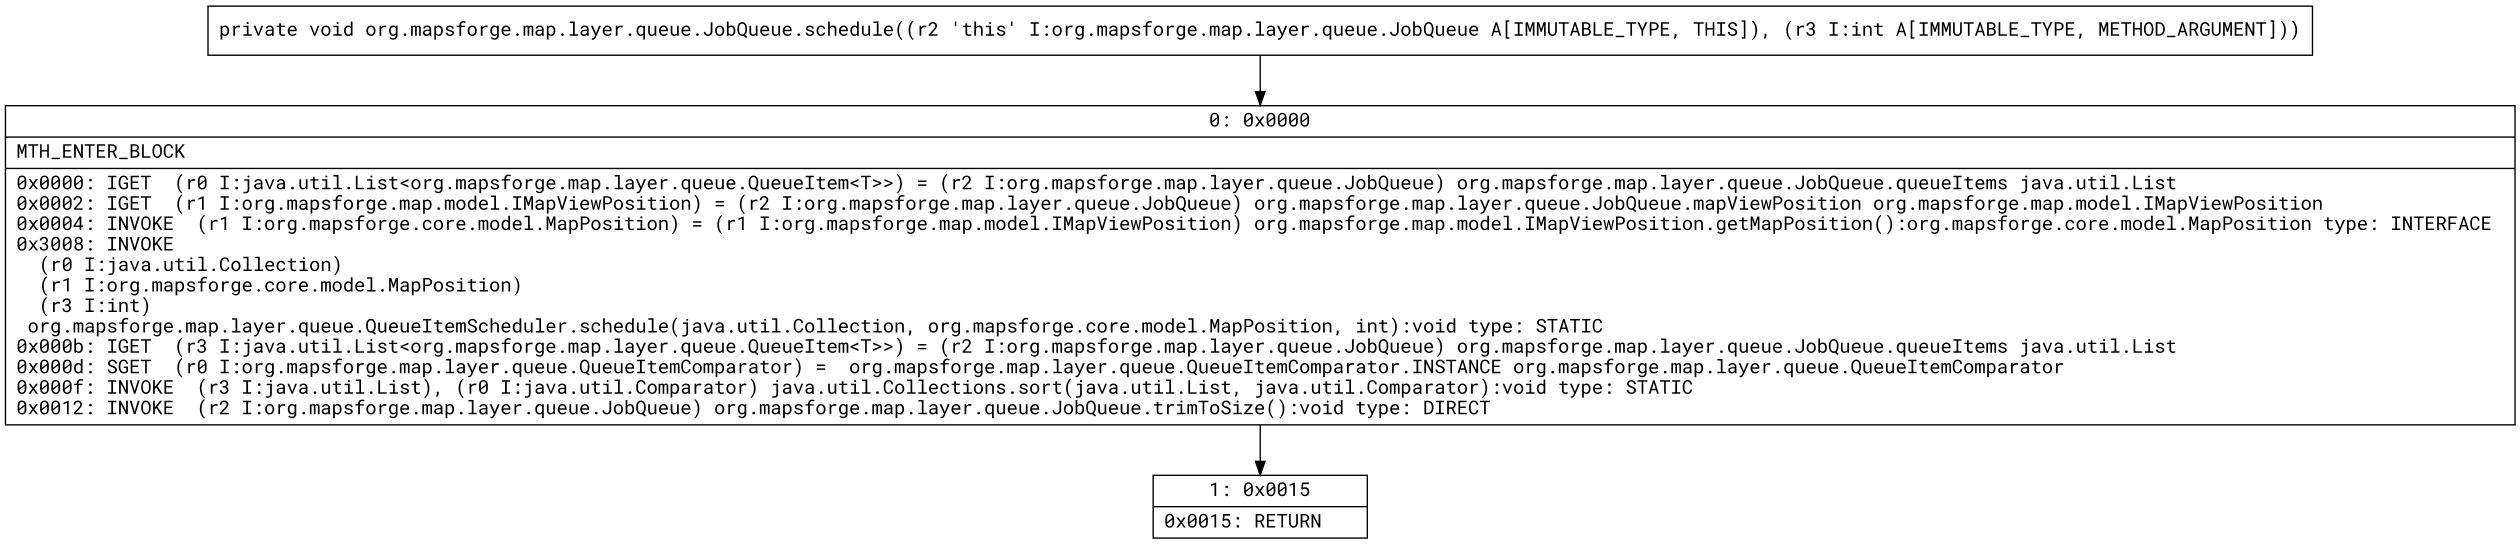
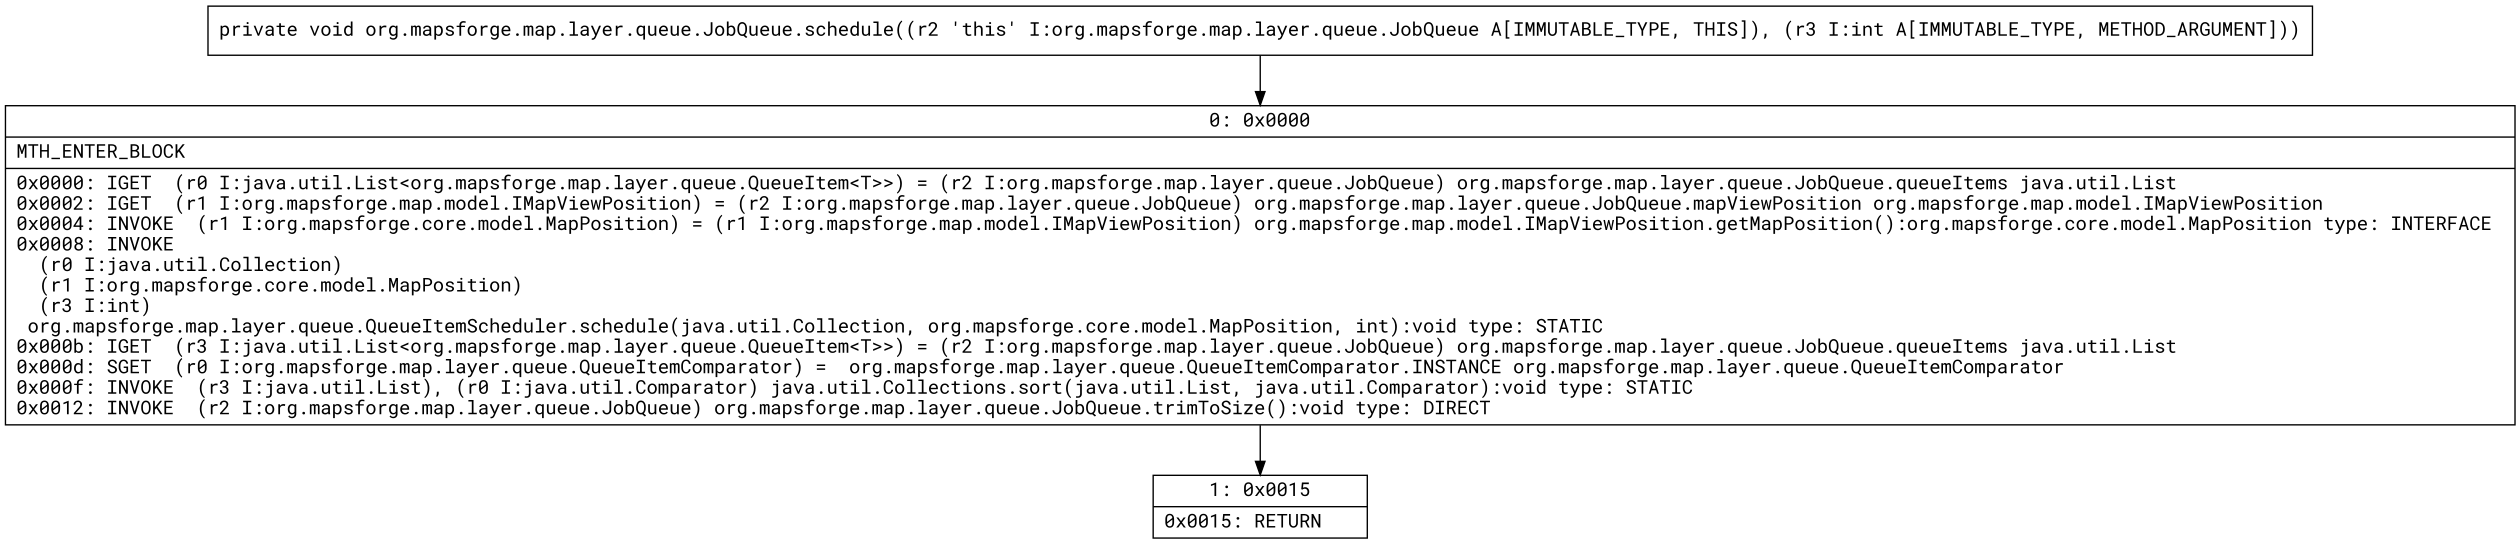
(107, 245) -> (107, 245)
